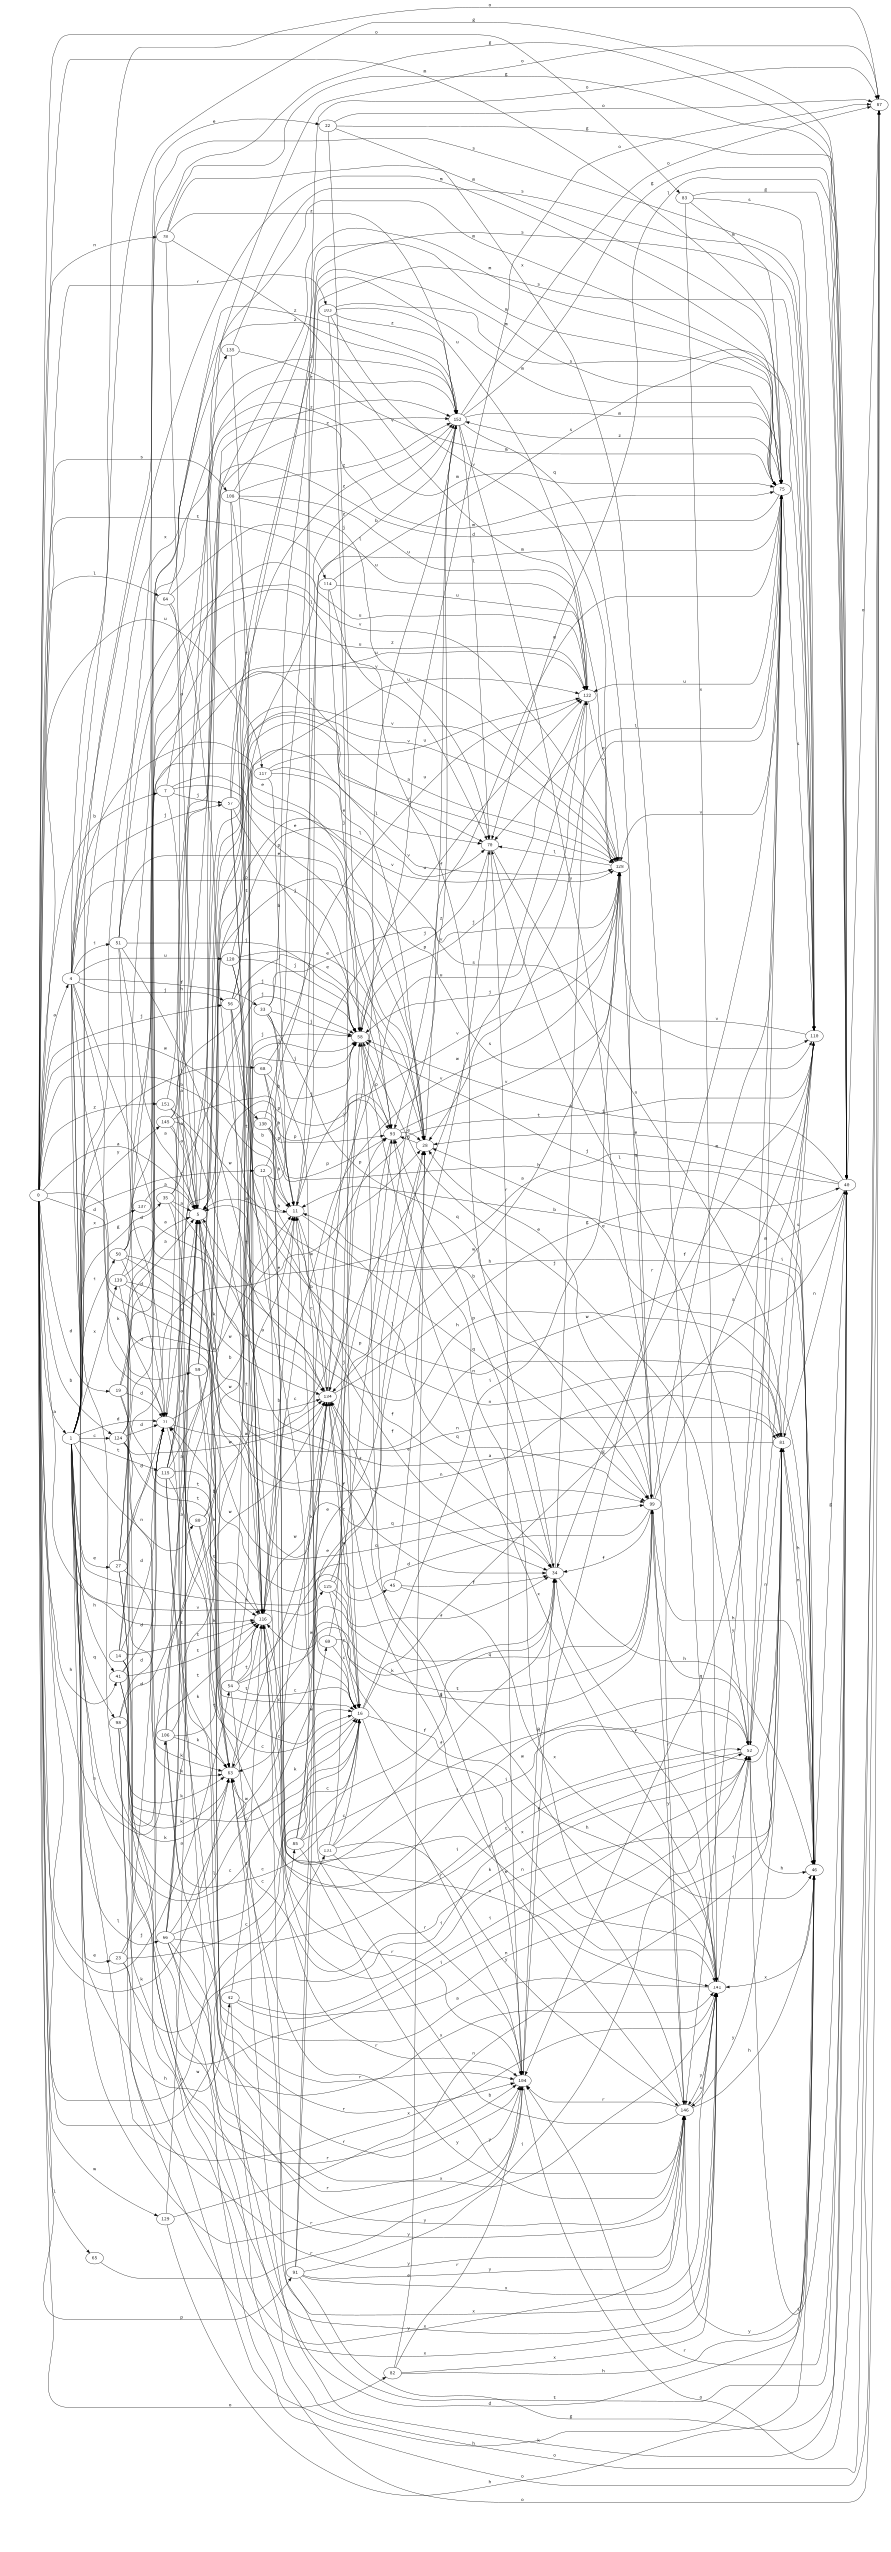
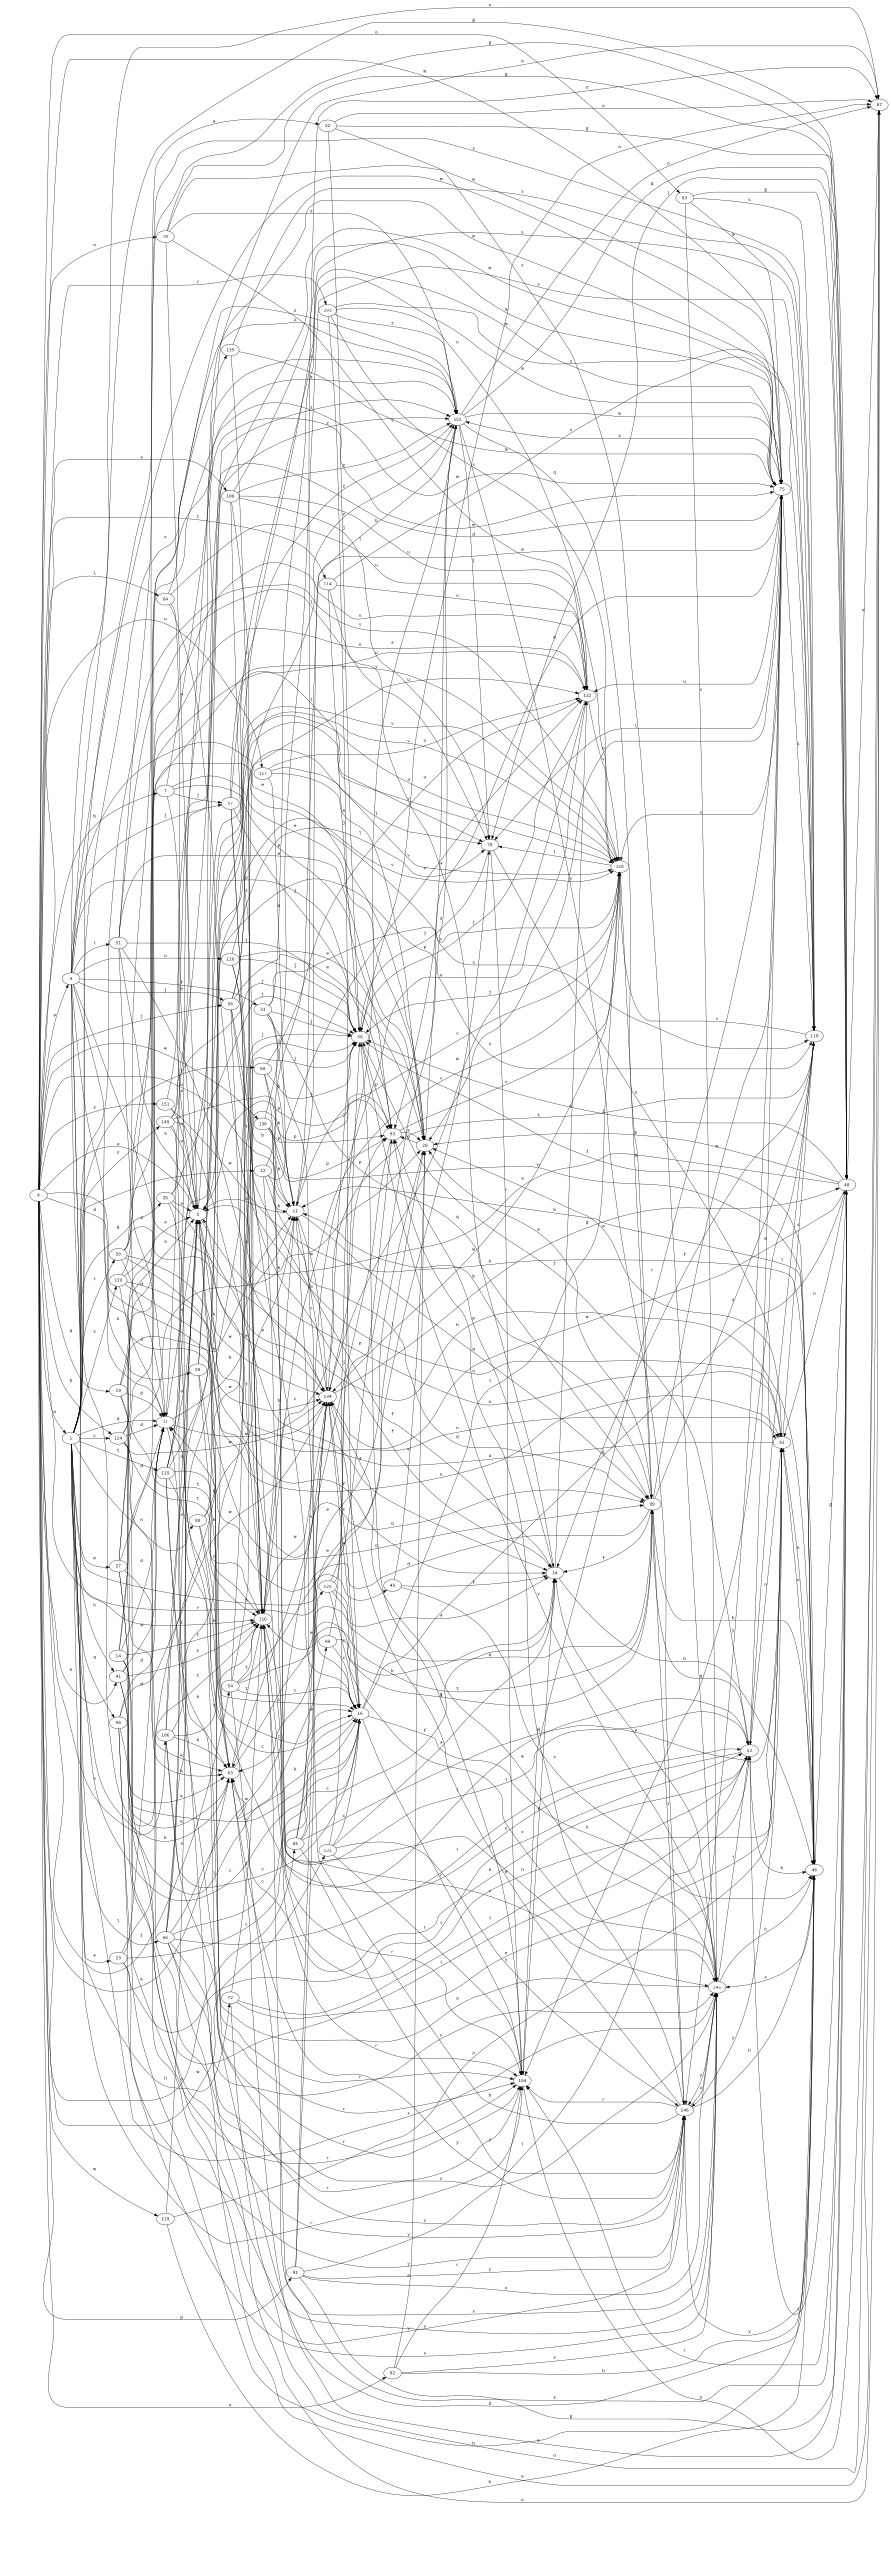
(142, 1207) -> none
(696, 1327) -> none
none -> (768, 1932)
(230, 1998) -> (230, 1998)
(95, 2258) -> none
